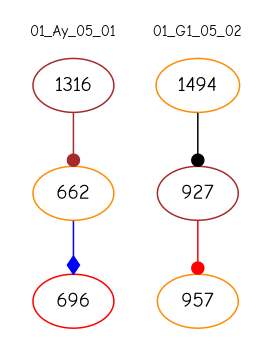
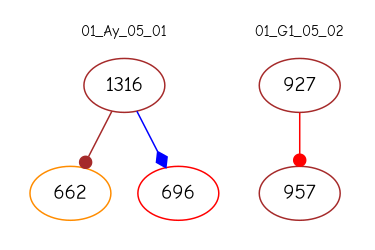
(198, 85) -> none
(73, 238) -> (147, 131)
(198, 301) -> (300, 193)
